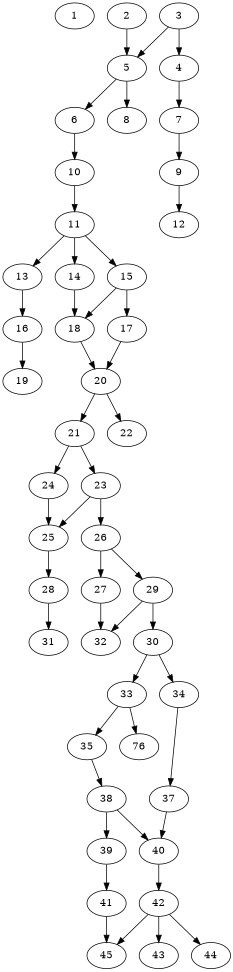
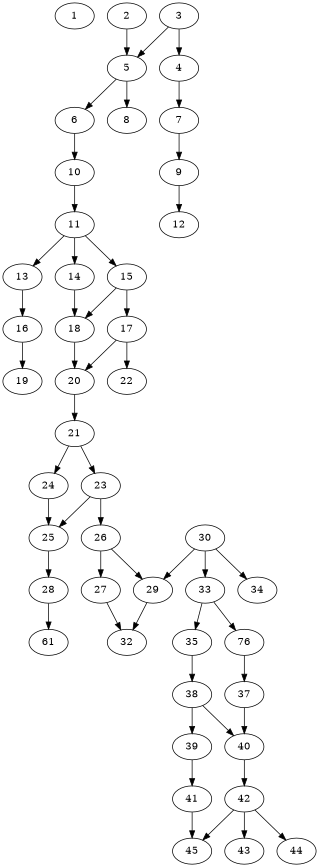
(112, 404) -> (127, 352)
(153, 613) -> (182, 561)
(49, 642) -> (49, 642)
(174, 743) -> (244, 665)
